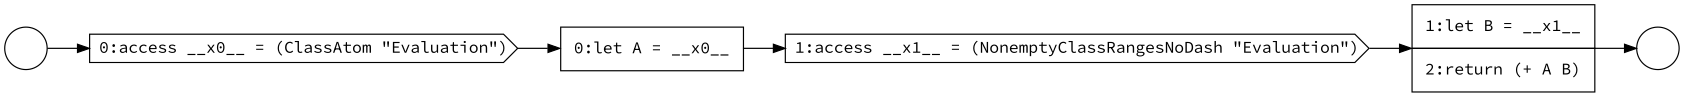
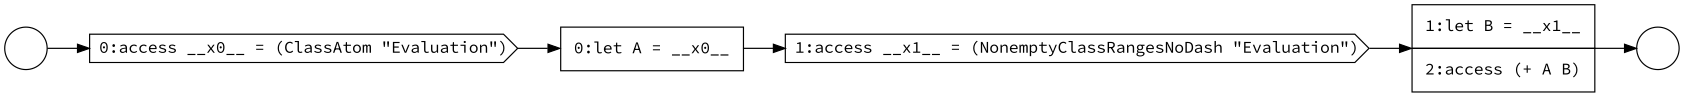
(1503, 70) -> (1503, 70)
